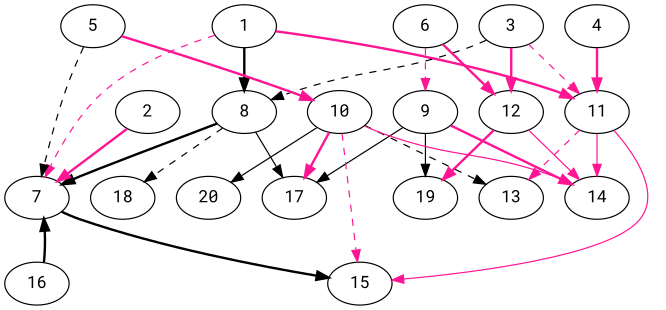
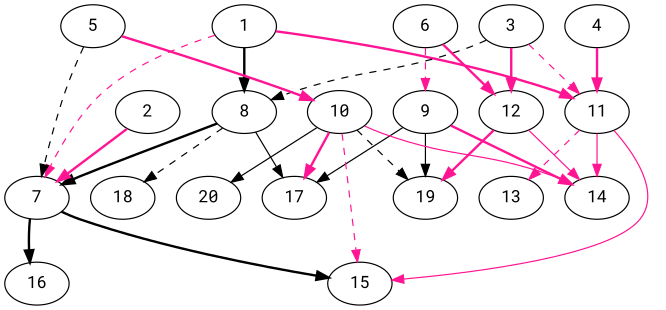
(434, 159) -> (379, 152)
(45, 247) -> (29, 235)
